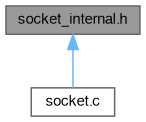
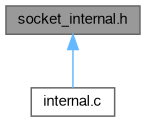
(73, 102) -> (73, 102)
